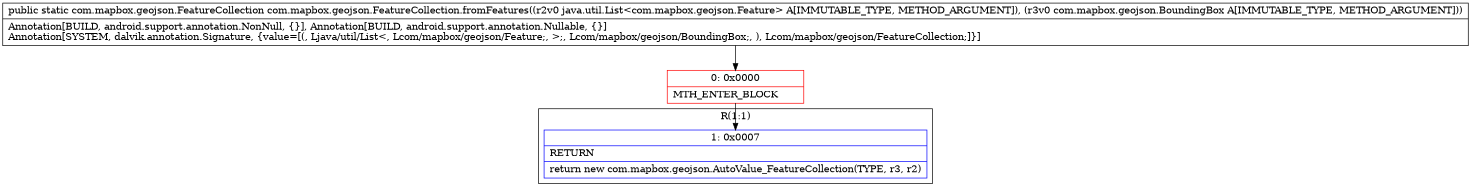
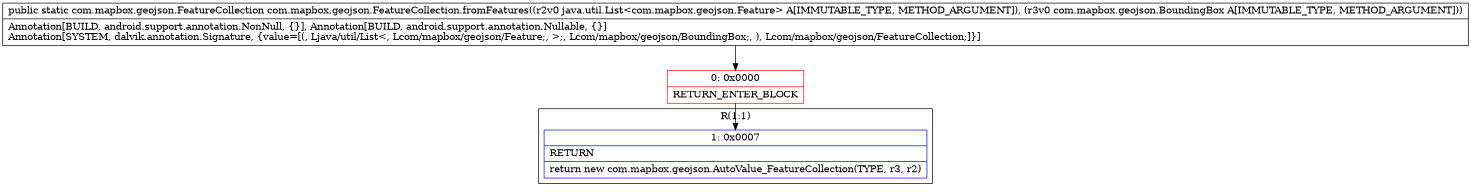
(726, 95) -> (736, 95)
